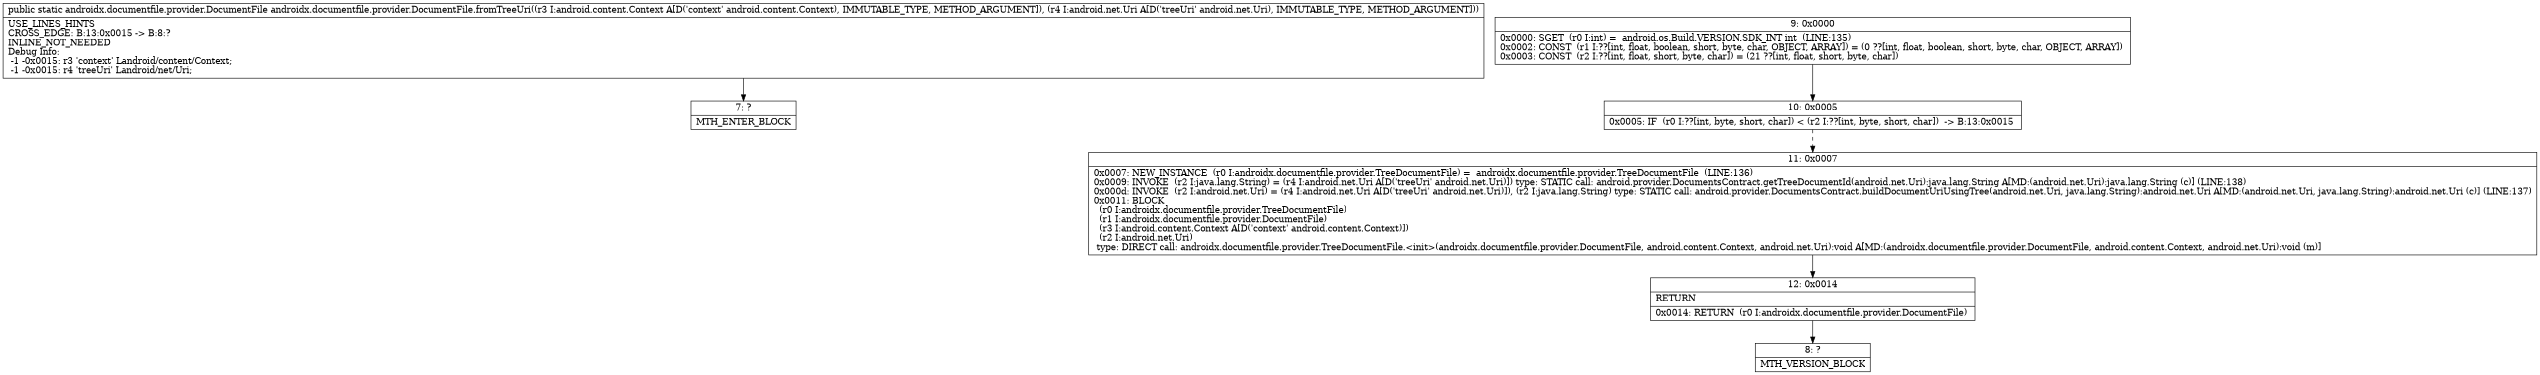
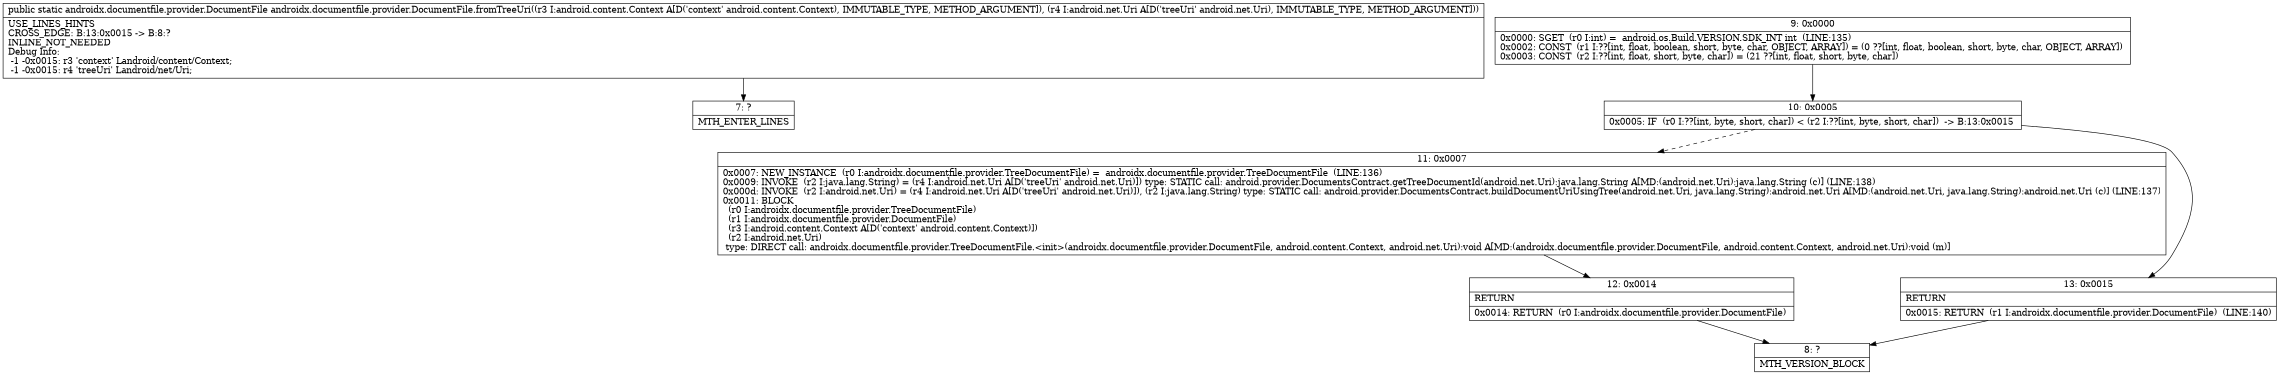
(744, 122) -> (744, 122)
none -> (2088, 299)
